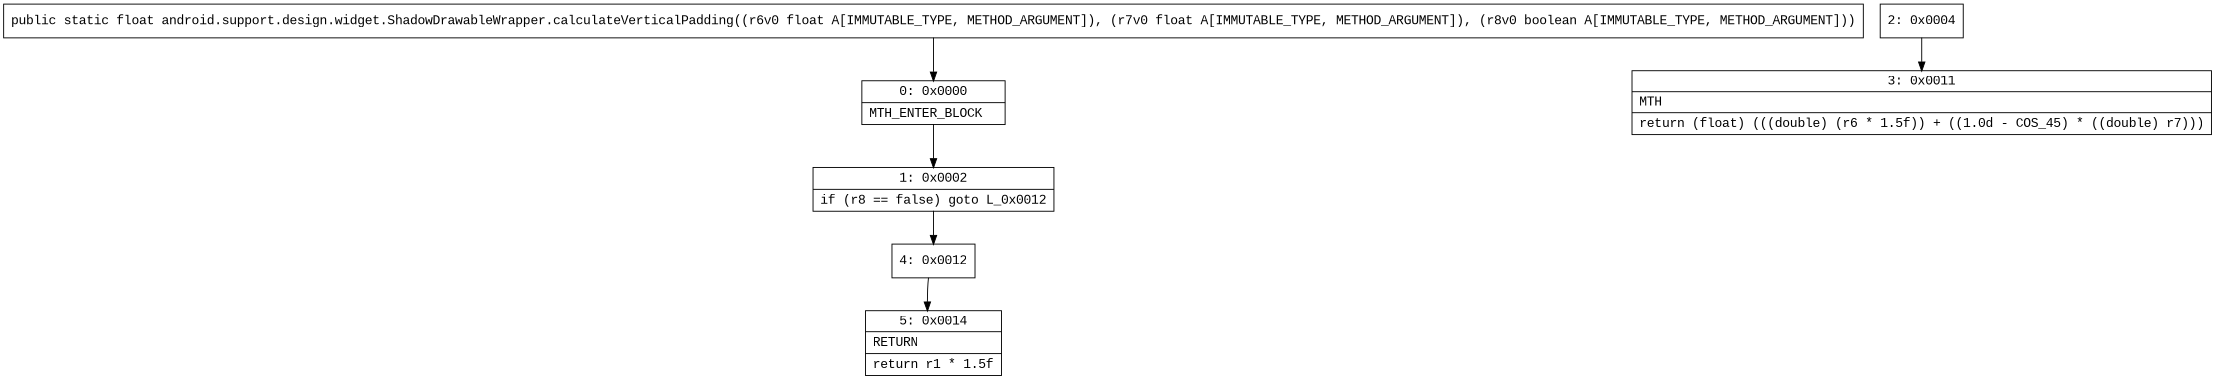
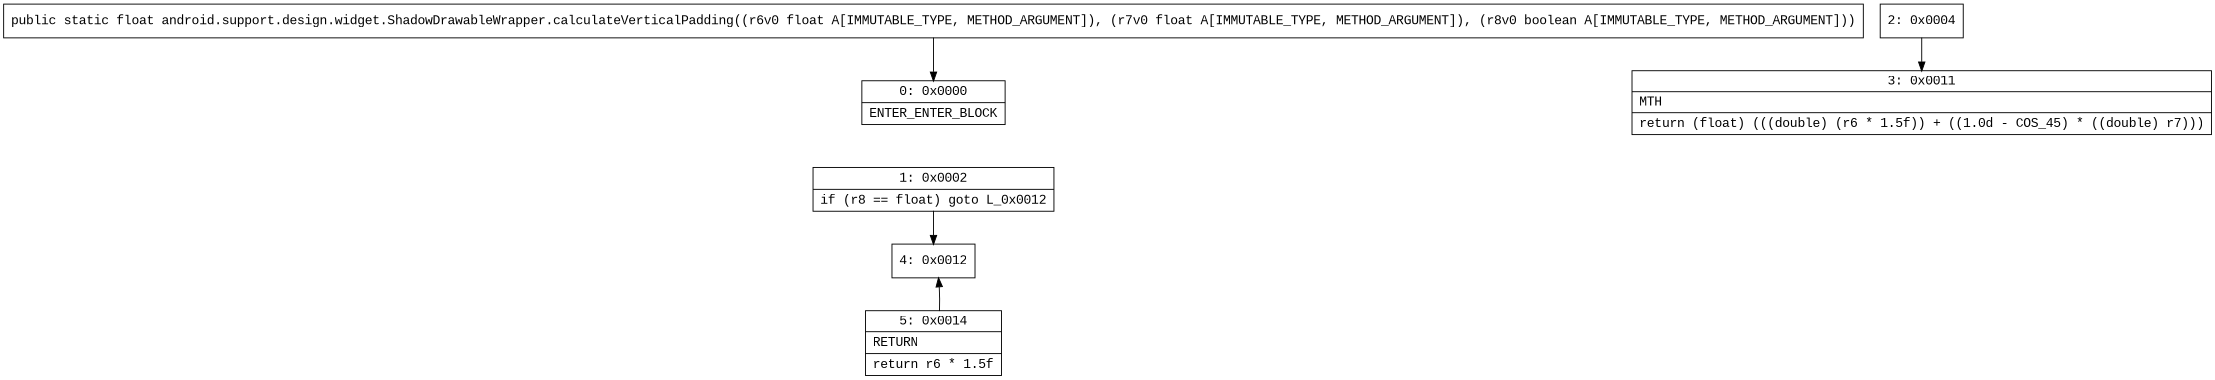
(926, 113) -> (933, 113)
(933, 141) -> none
(933, 200) -> (933, 200)
(928, 290) -> (940, 299)
(933, 364) -> (933, 364)
